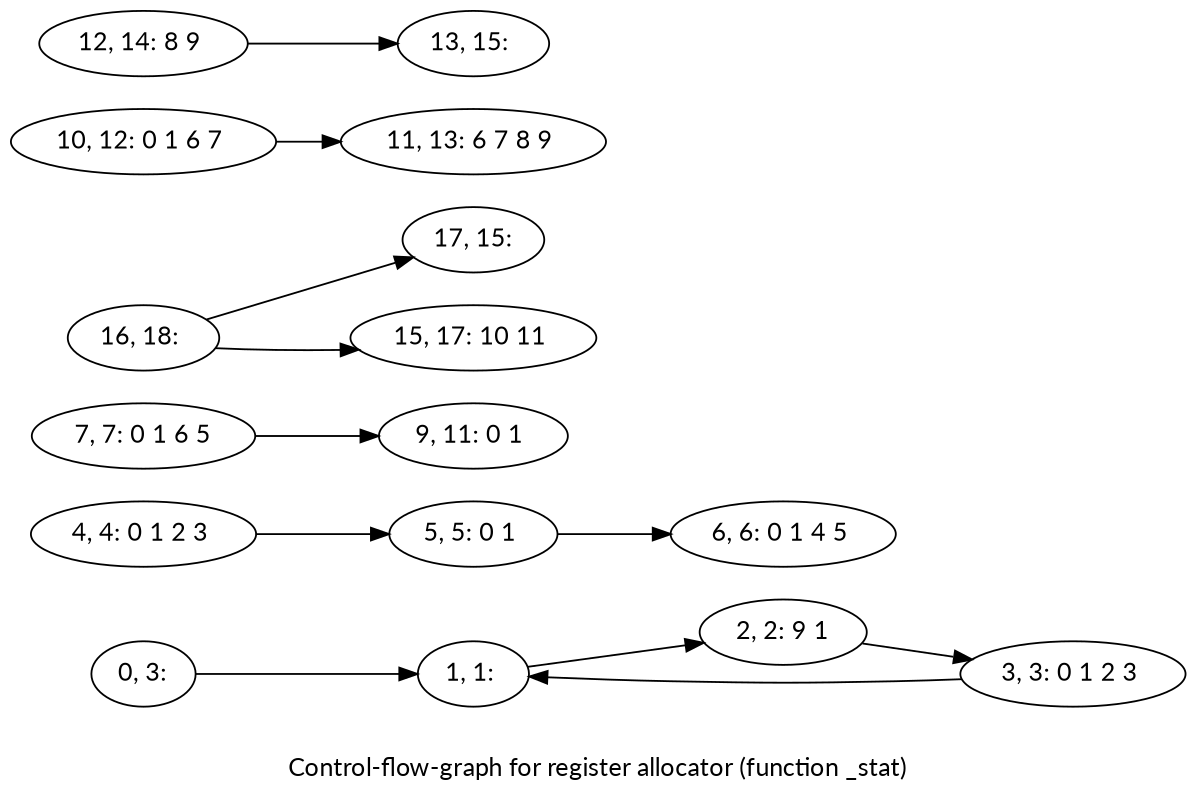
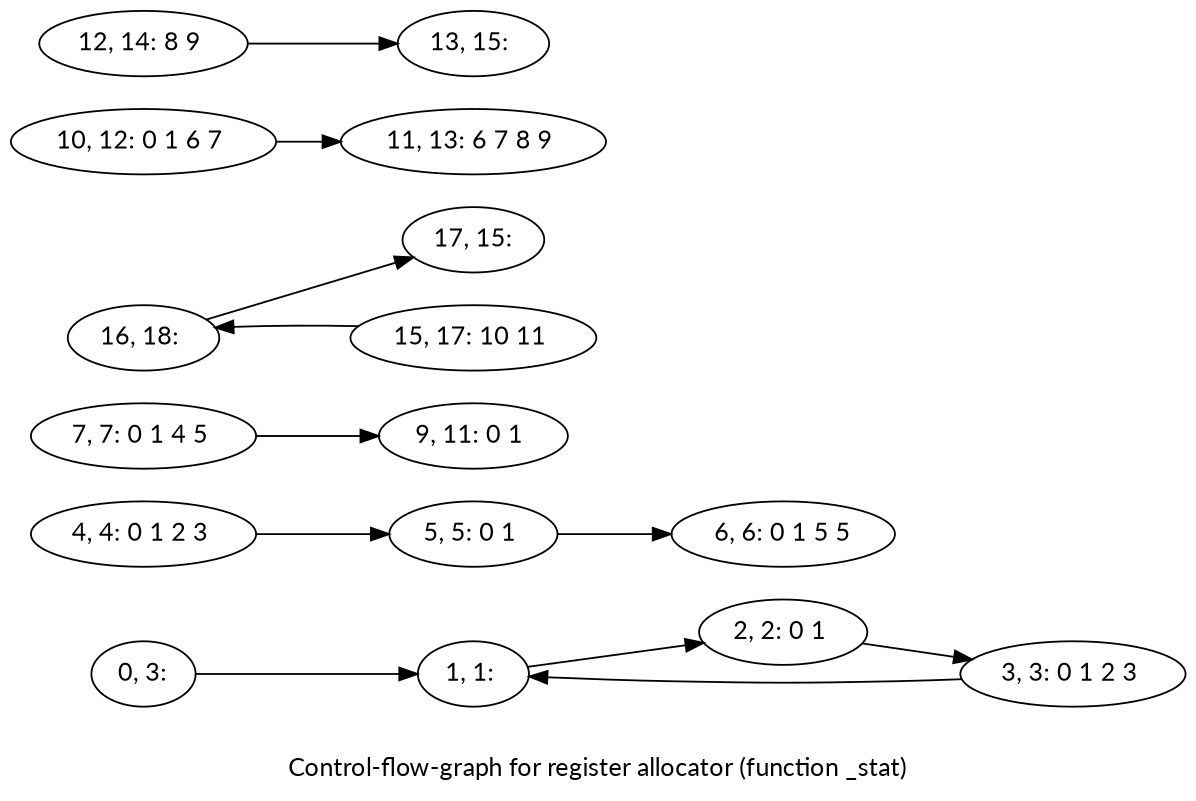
(278, 350) -> (296, 326)
(144, 436) -> (144, 436)
(783, 534) -> (783, 534)
(783, 632) -> (783, 632)
